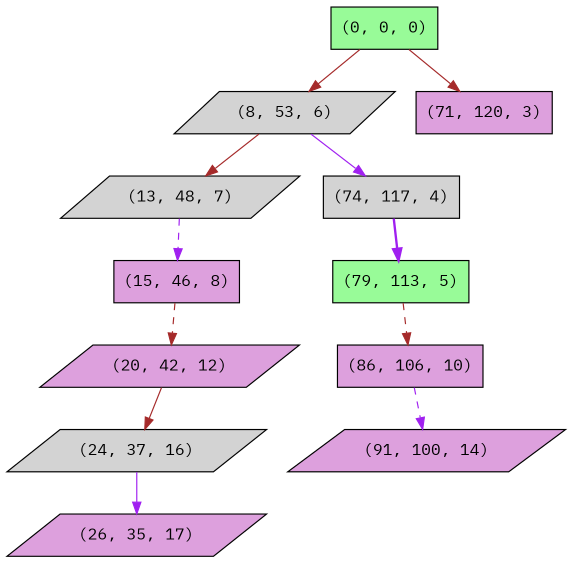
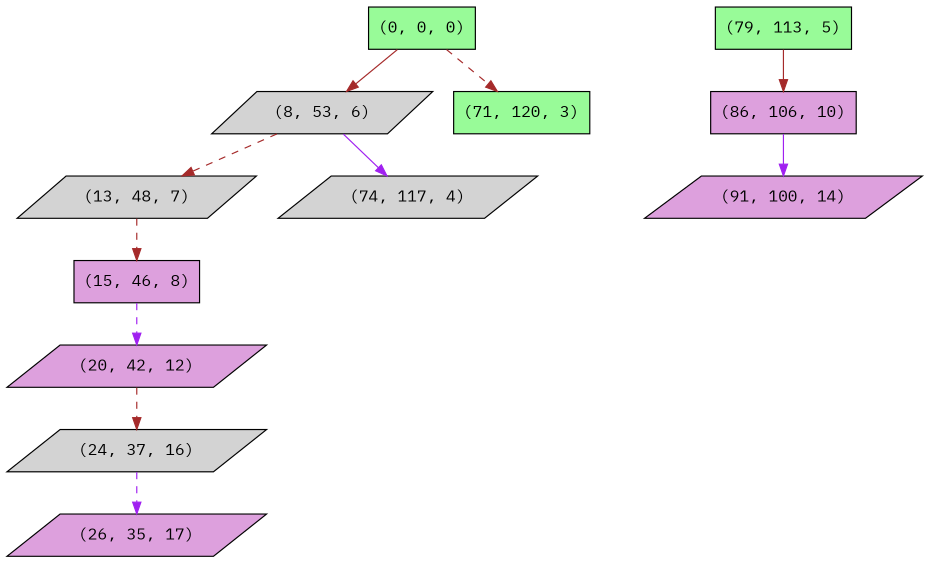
(430, 67) -> (467, 67)
(484, 113) -> (522, 113)
(237, 151) -> (235, 153)
(391, 197) -> (408, 197)
(179, 234) -> (137, 234)
(395, 234) -> none
(174, 318) -> (137, 318)
(405, 318) -> (783, 65)
(155, 403) -> (137, 403)
(417, 403) -> (783, 149)
(137, 487) -> (137, 487)
